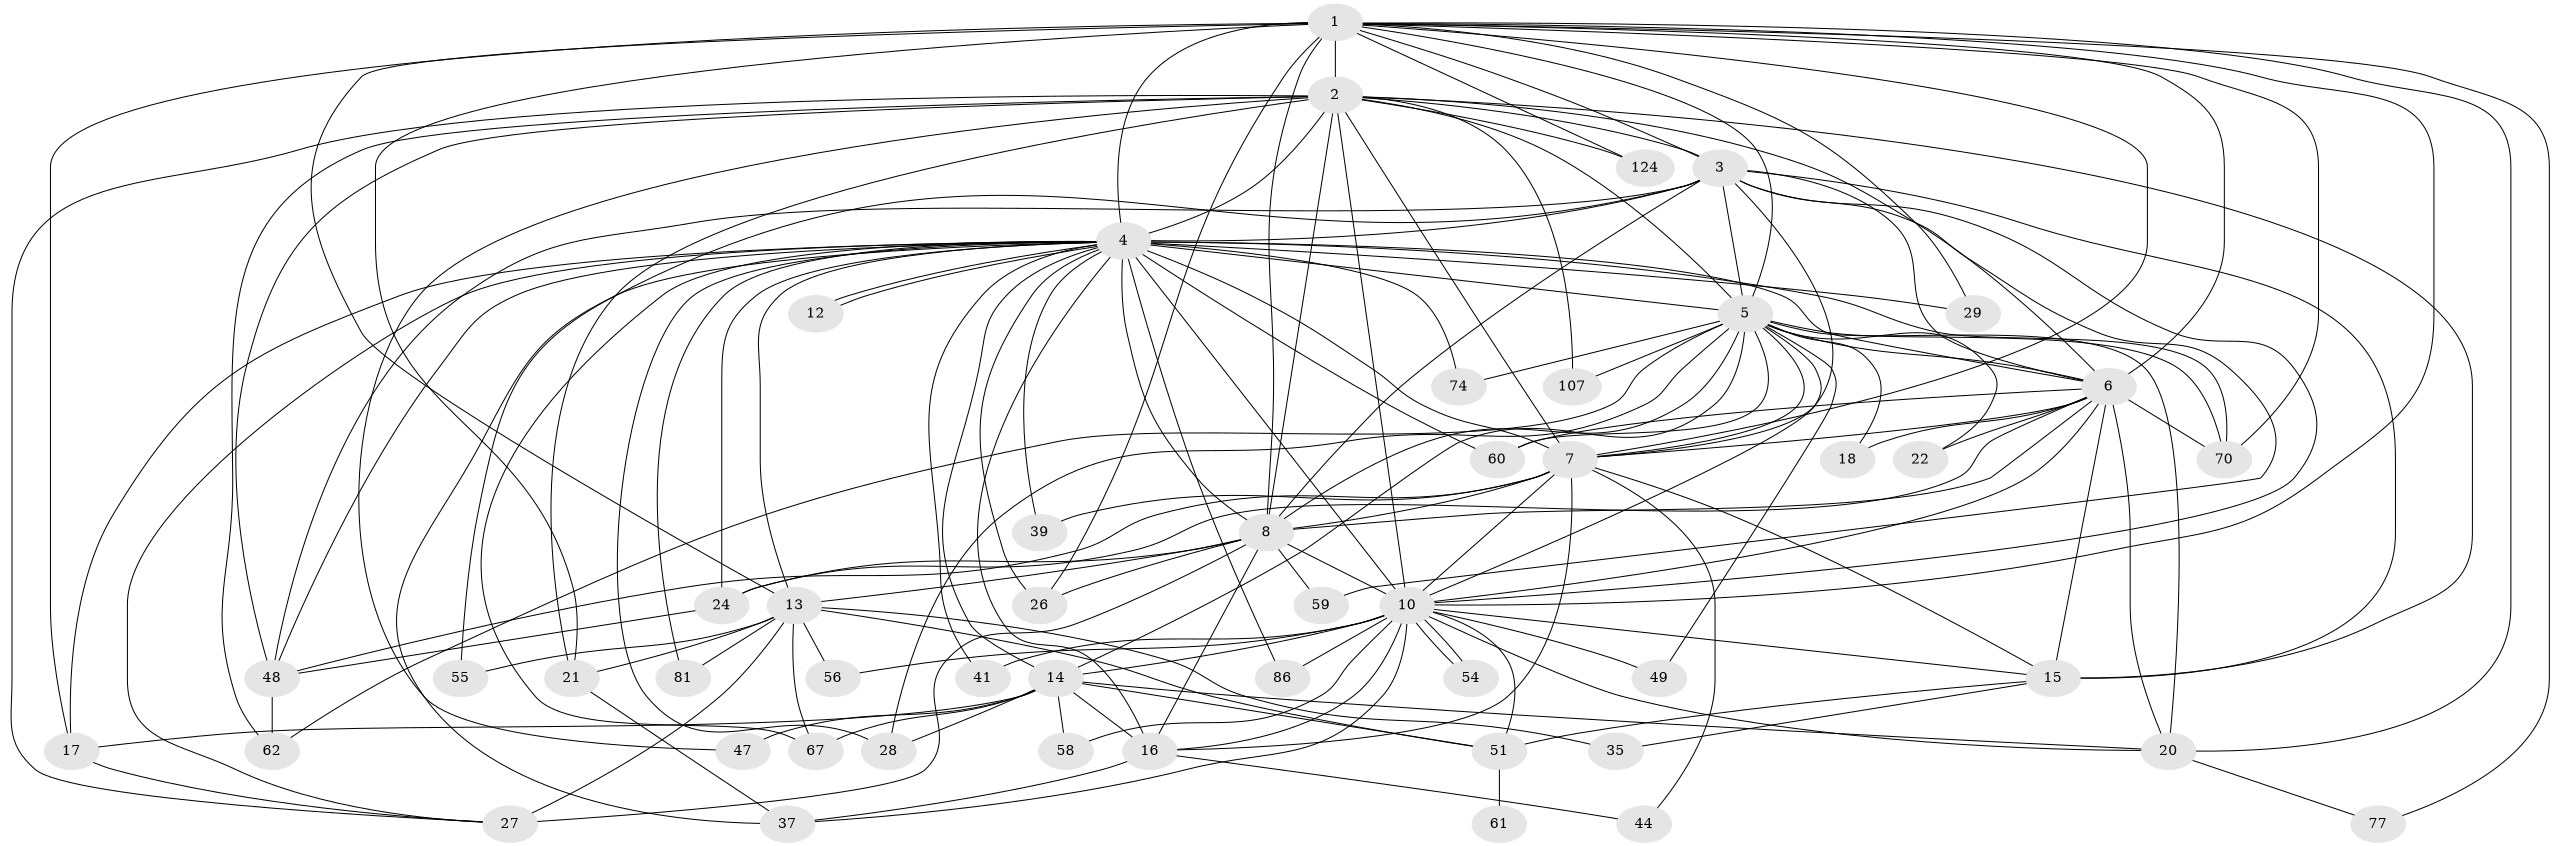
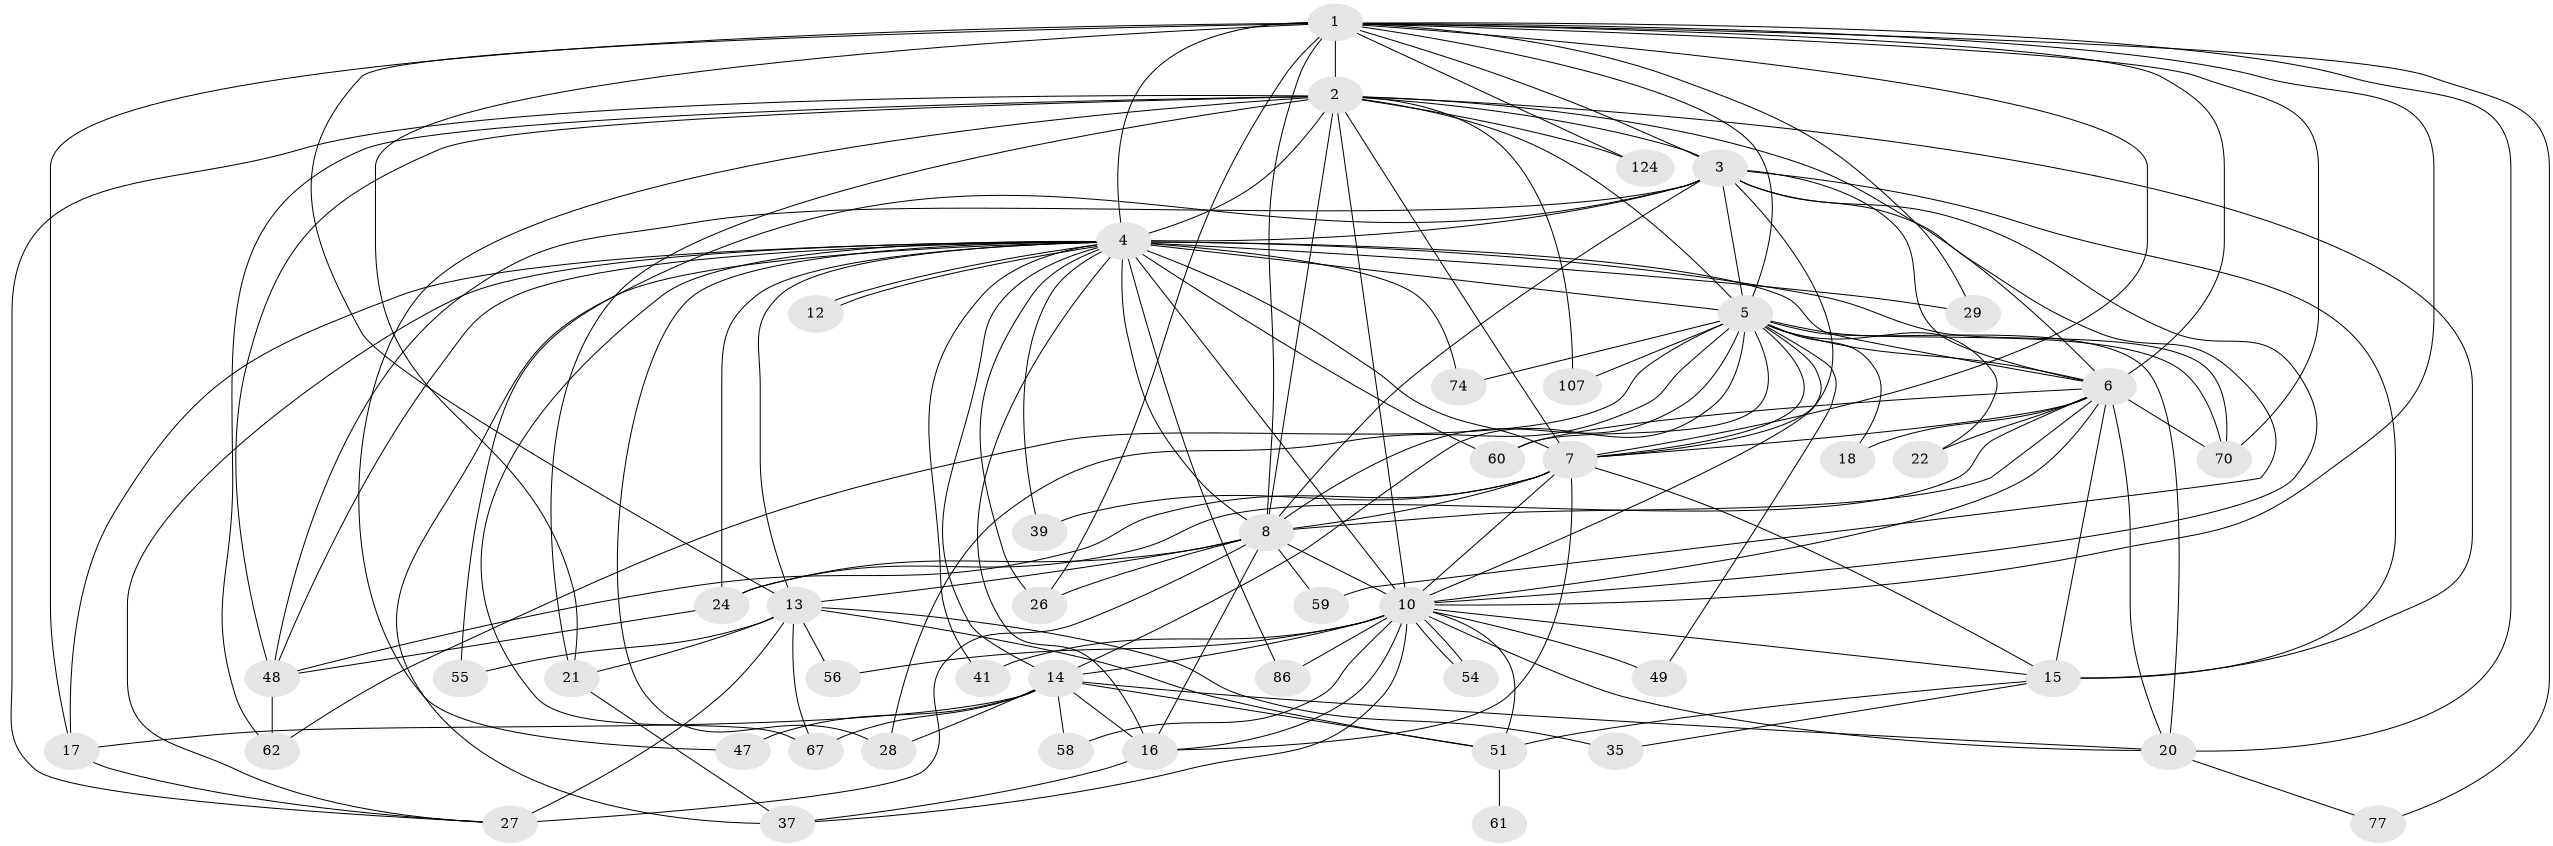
(683, 678) -> none
(1644, 824) -> none
